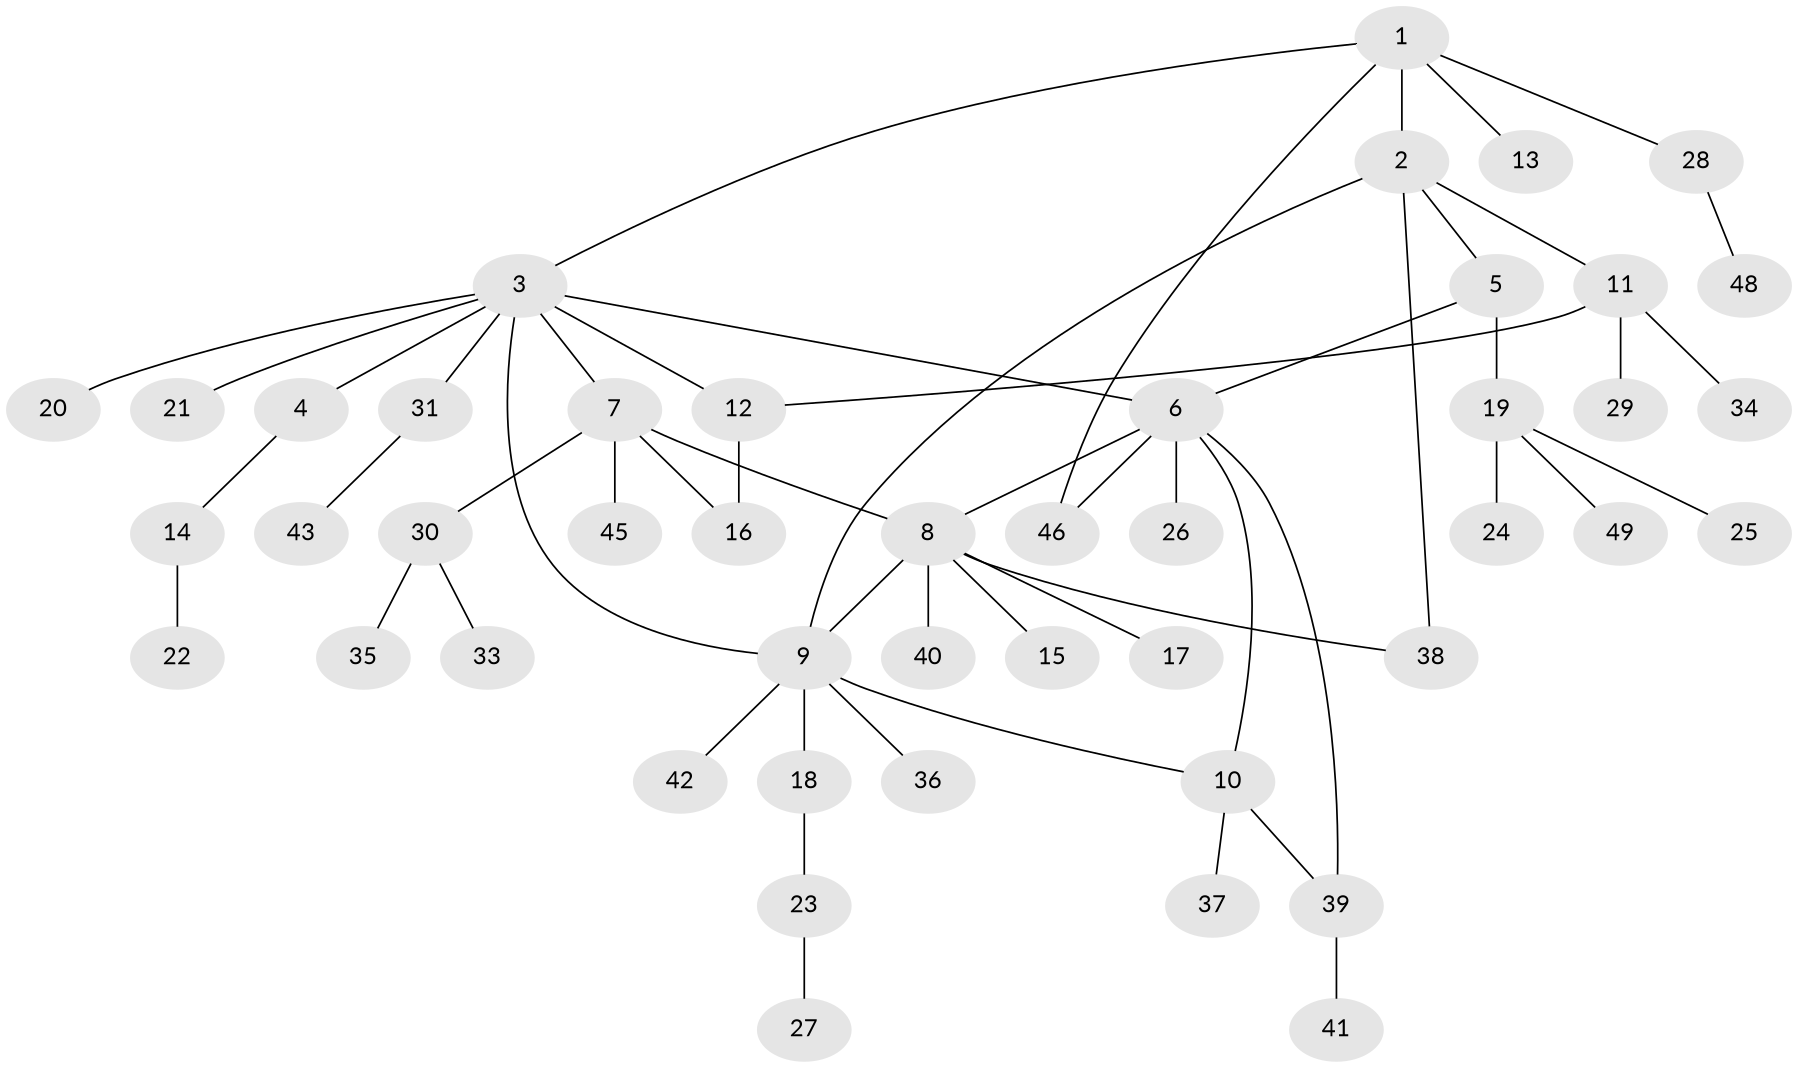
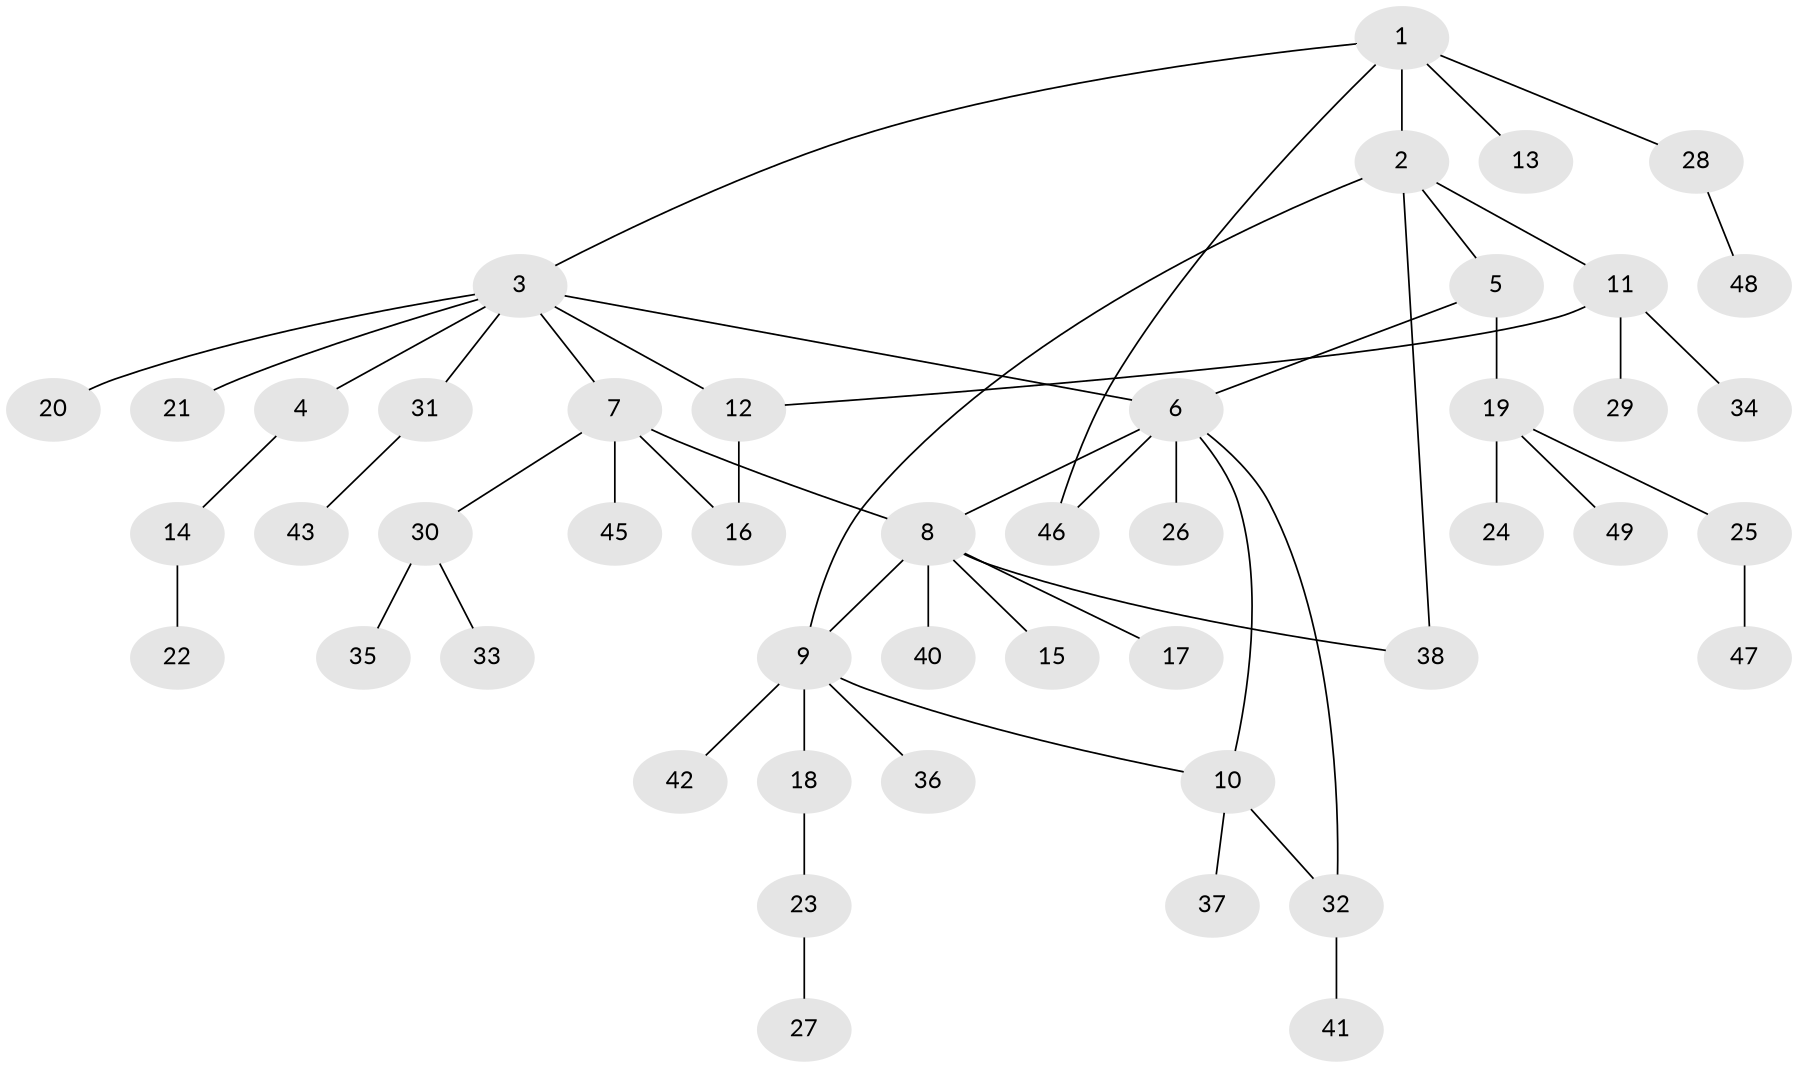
(545, 553) -> none
none -> (1745, 658)
(1336, 906) -> (1336, 906)
